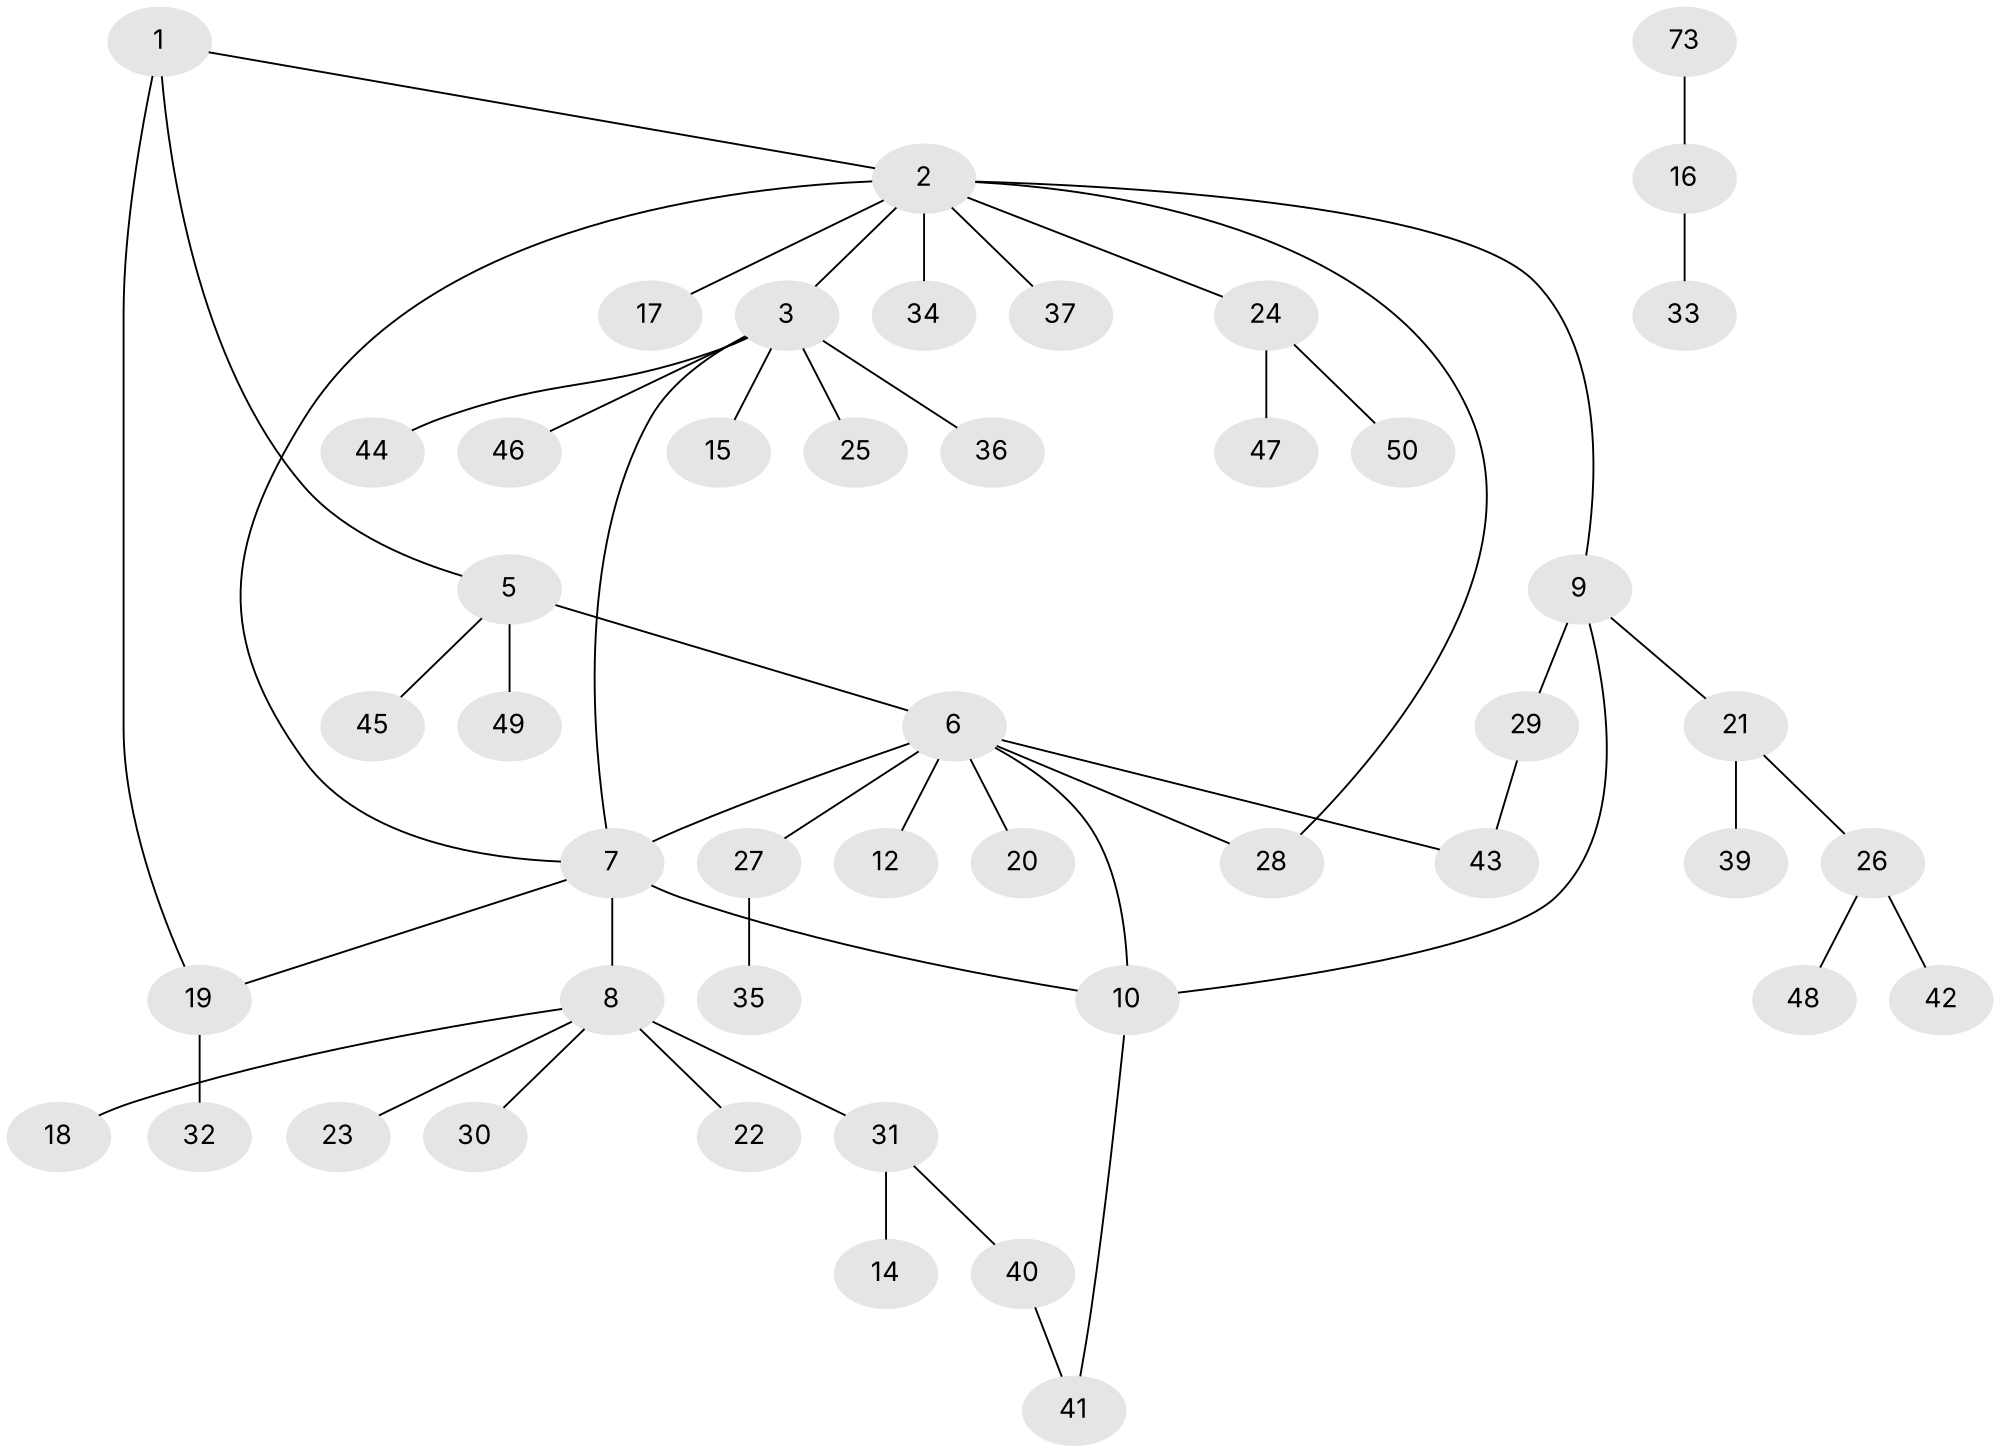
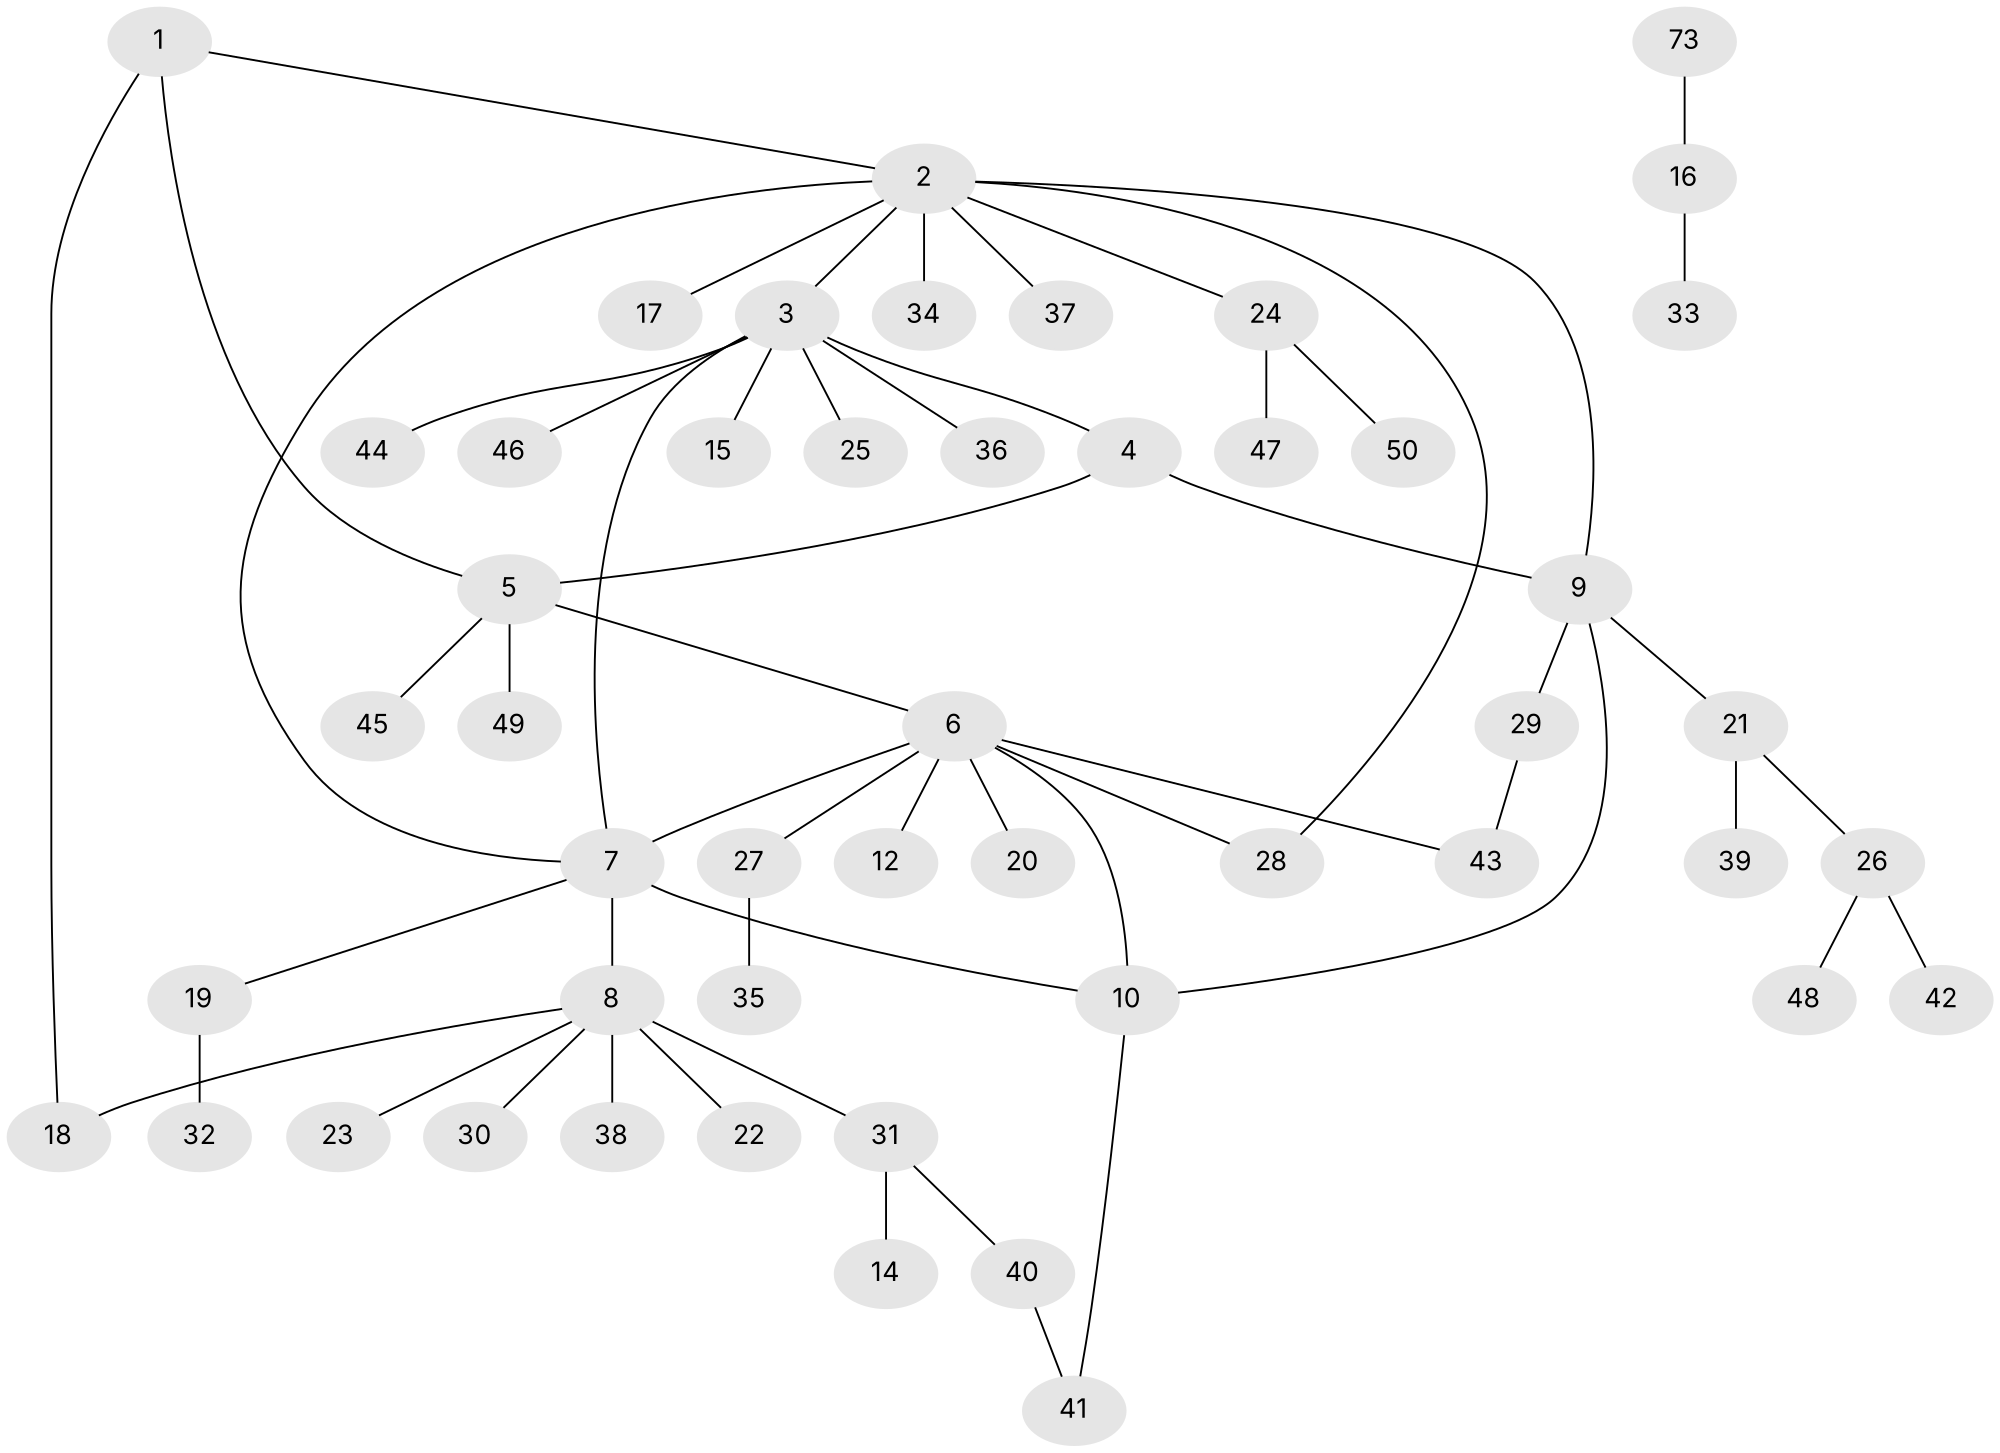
none -> (1129, 453)
(124, 525) -> (51, 579)
none -> (612, 1137)
